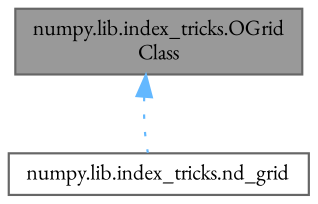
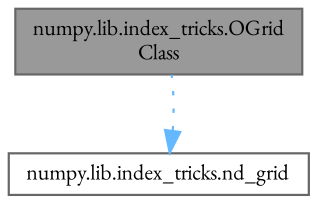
(145, 125) -> (174, 103)
